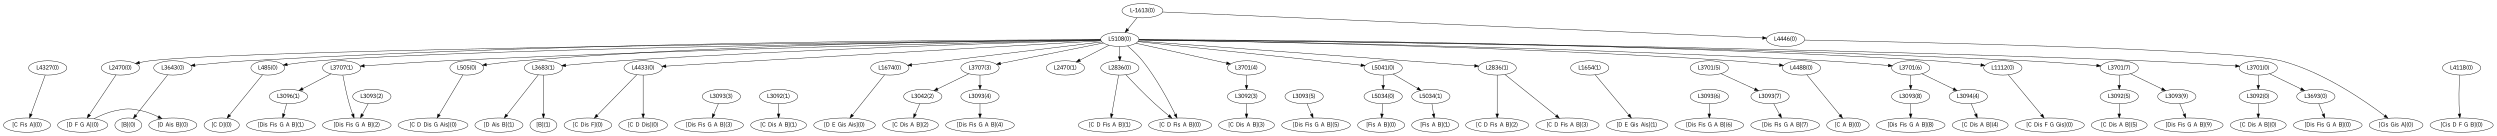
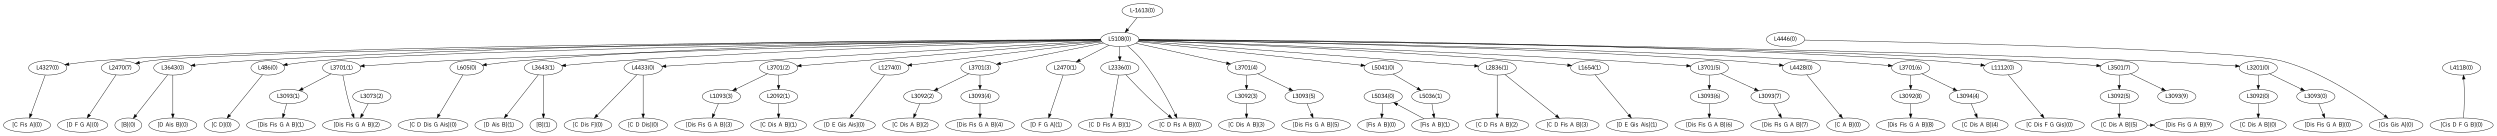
(1463, 25) -> none
none -> (585, 45)
none -> (1413, 51)
none -> (1396, 53)
(120, 68) -> (120, 68)
(268, 68) -> (268, 68)
(342, 68) -> (342, 68)
(467, 68) -> (467, 68)
(543, 68) -> (543, 68)
none -> (779, 68)
(890, 68) -> (890, 68)
(980, 68) -> (980, 68)
(1120, 68) -> (1120, 68)
(1801, 68) -> (1801, 68)
(2119, 68) -> (2119, 68)
(2258, 68) -> (2258, 68)
(1383, 80) -> (1411, 112)
none -> (1709, 80)
none -> (1274, 81)
(2459, 94) -> (2464, 99)
(288, 97) -> (288, 97)
(372, 97) -> (372, 97)
(721, 97) -> (721, 97)
(779, 97) -> (779, 97)
(923, 97) -> (923, 97)
(1431, 97) -> (1431, 97)
(1911, 97) -> (1911, 97)
(2316, 97) -> (2316, 97)
(126, 109) -> (173, 94)
(2182, 109) -> (2149, 125)
none -> (1046, 125)
